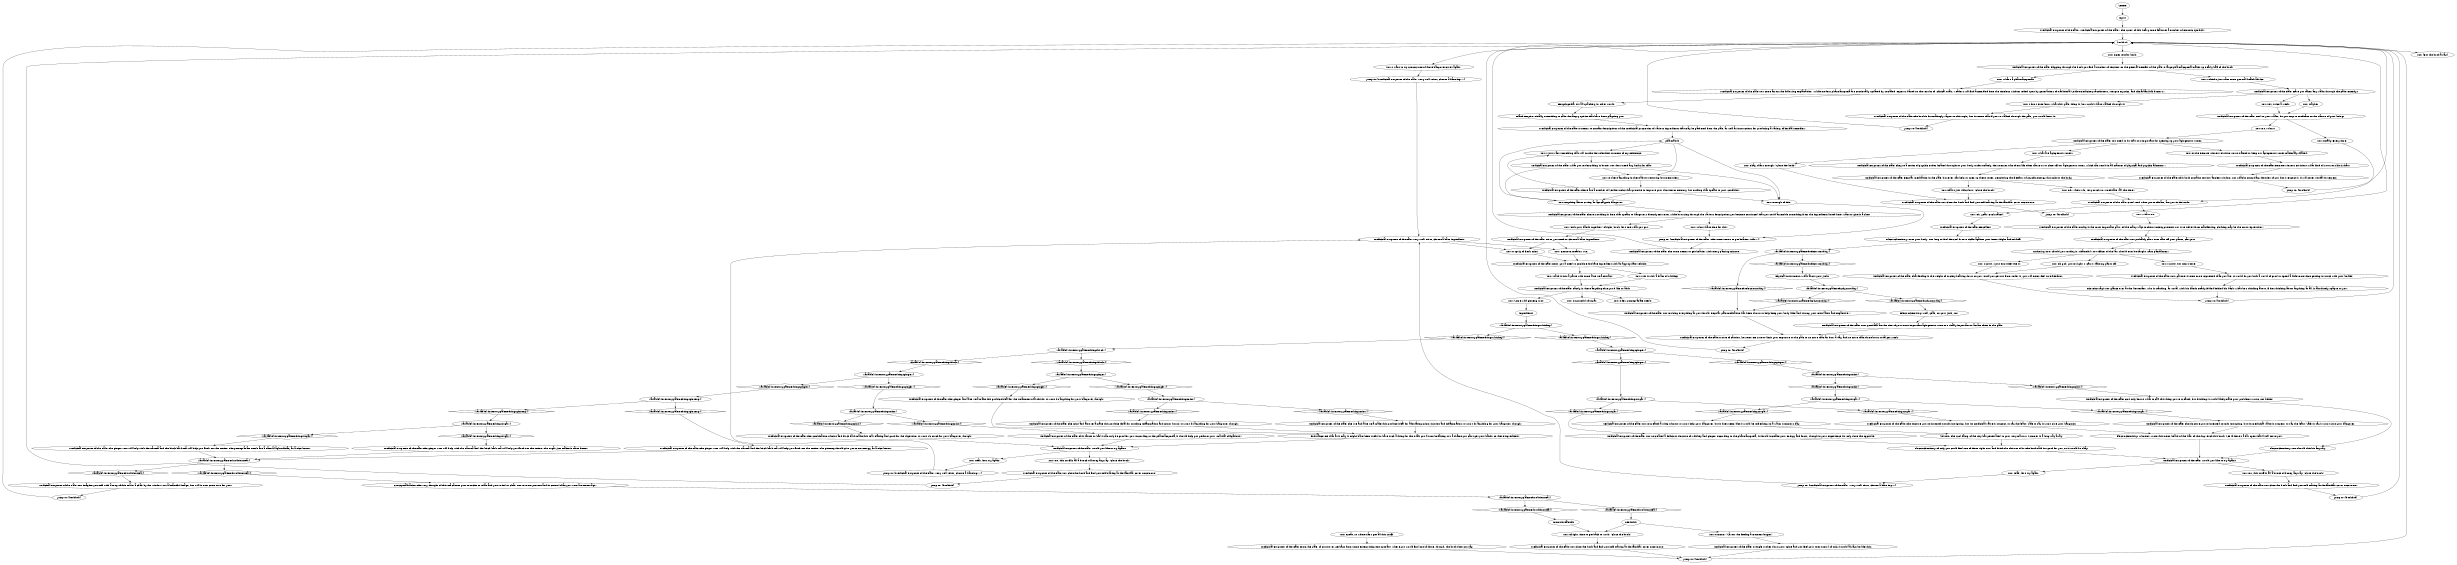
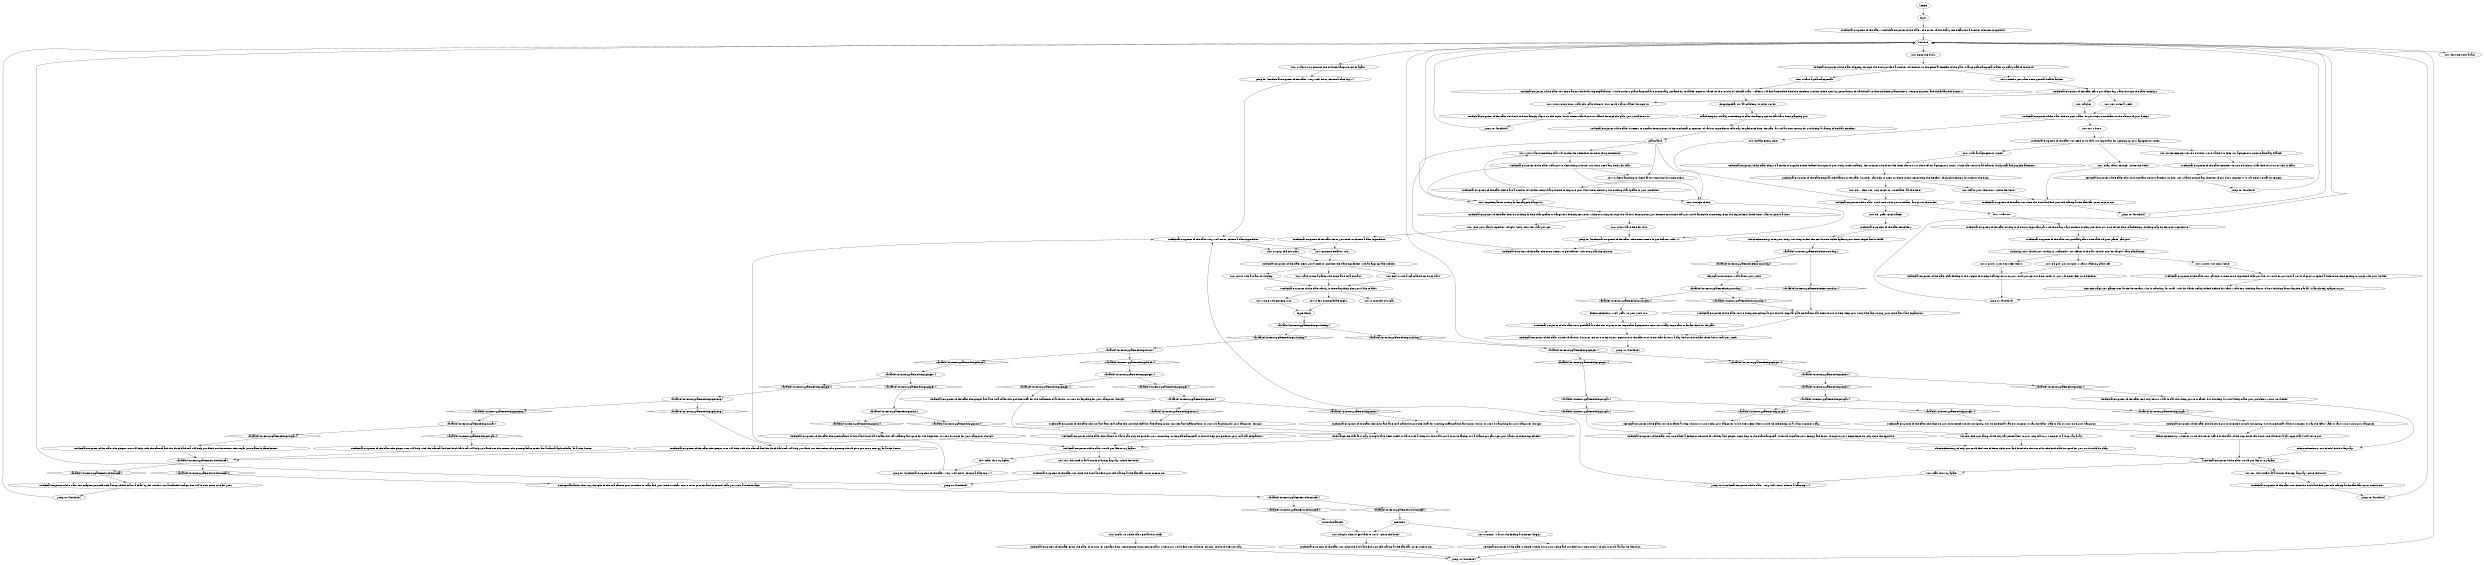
(2123, 55) -> (1923, 55)
(1534, 147) -> (1494, 146)
none -> (1413, 276)
none -> (1317, 307)
